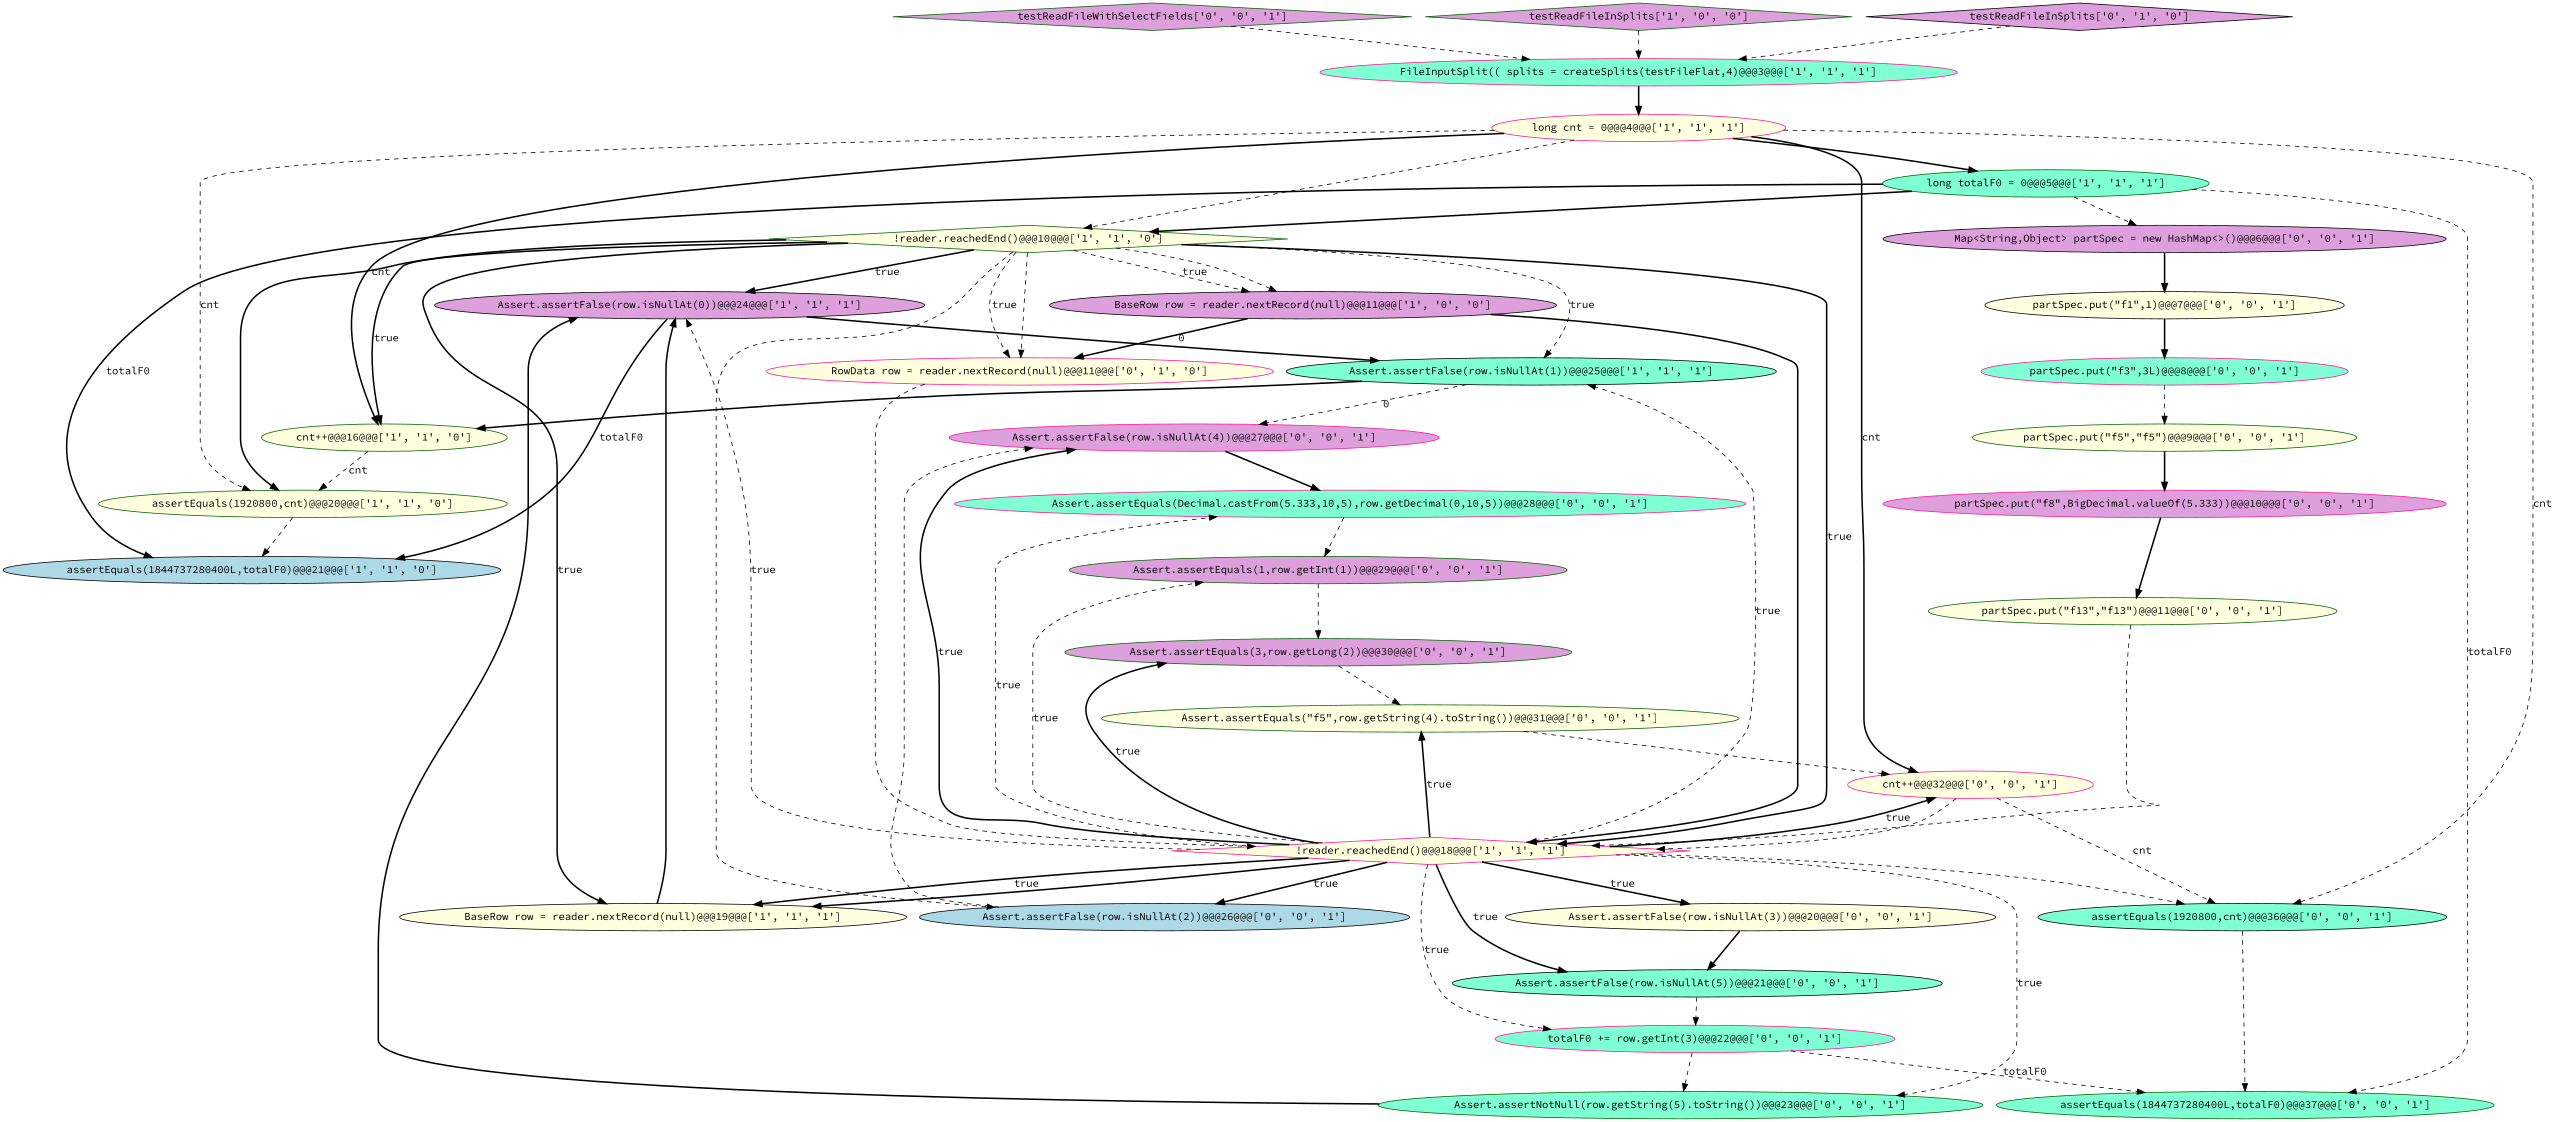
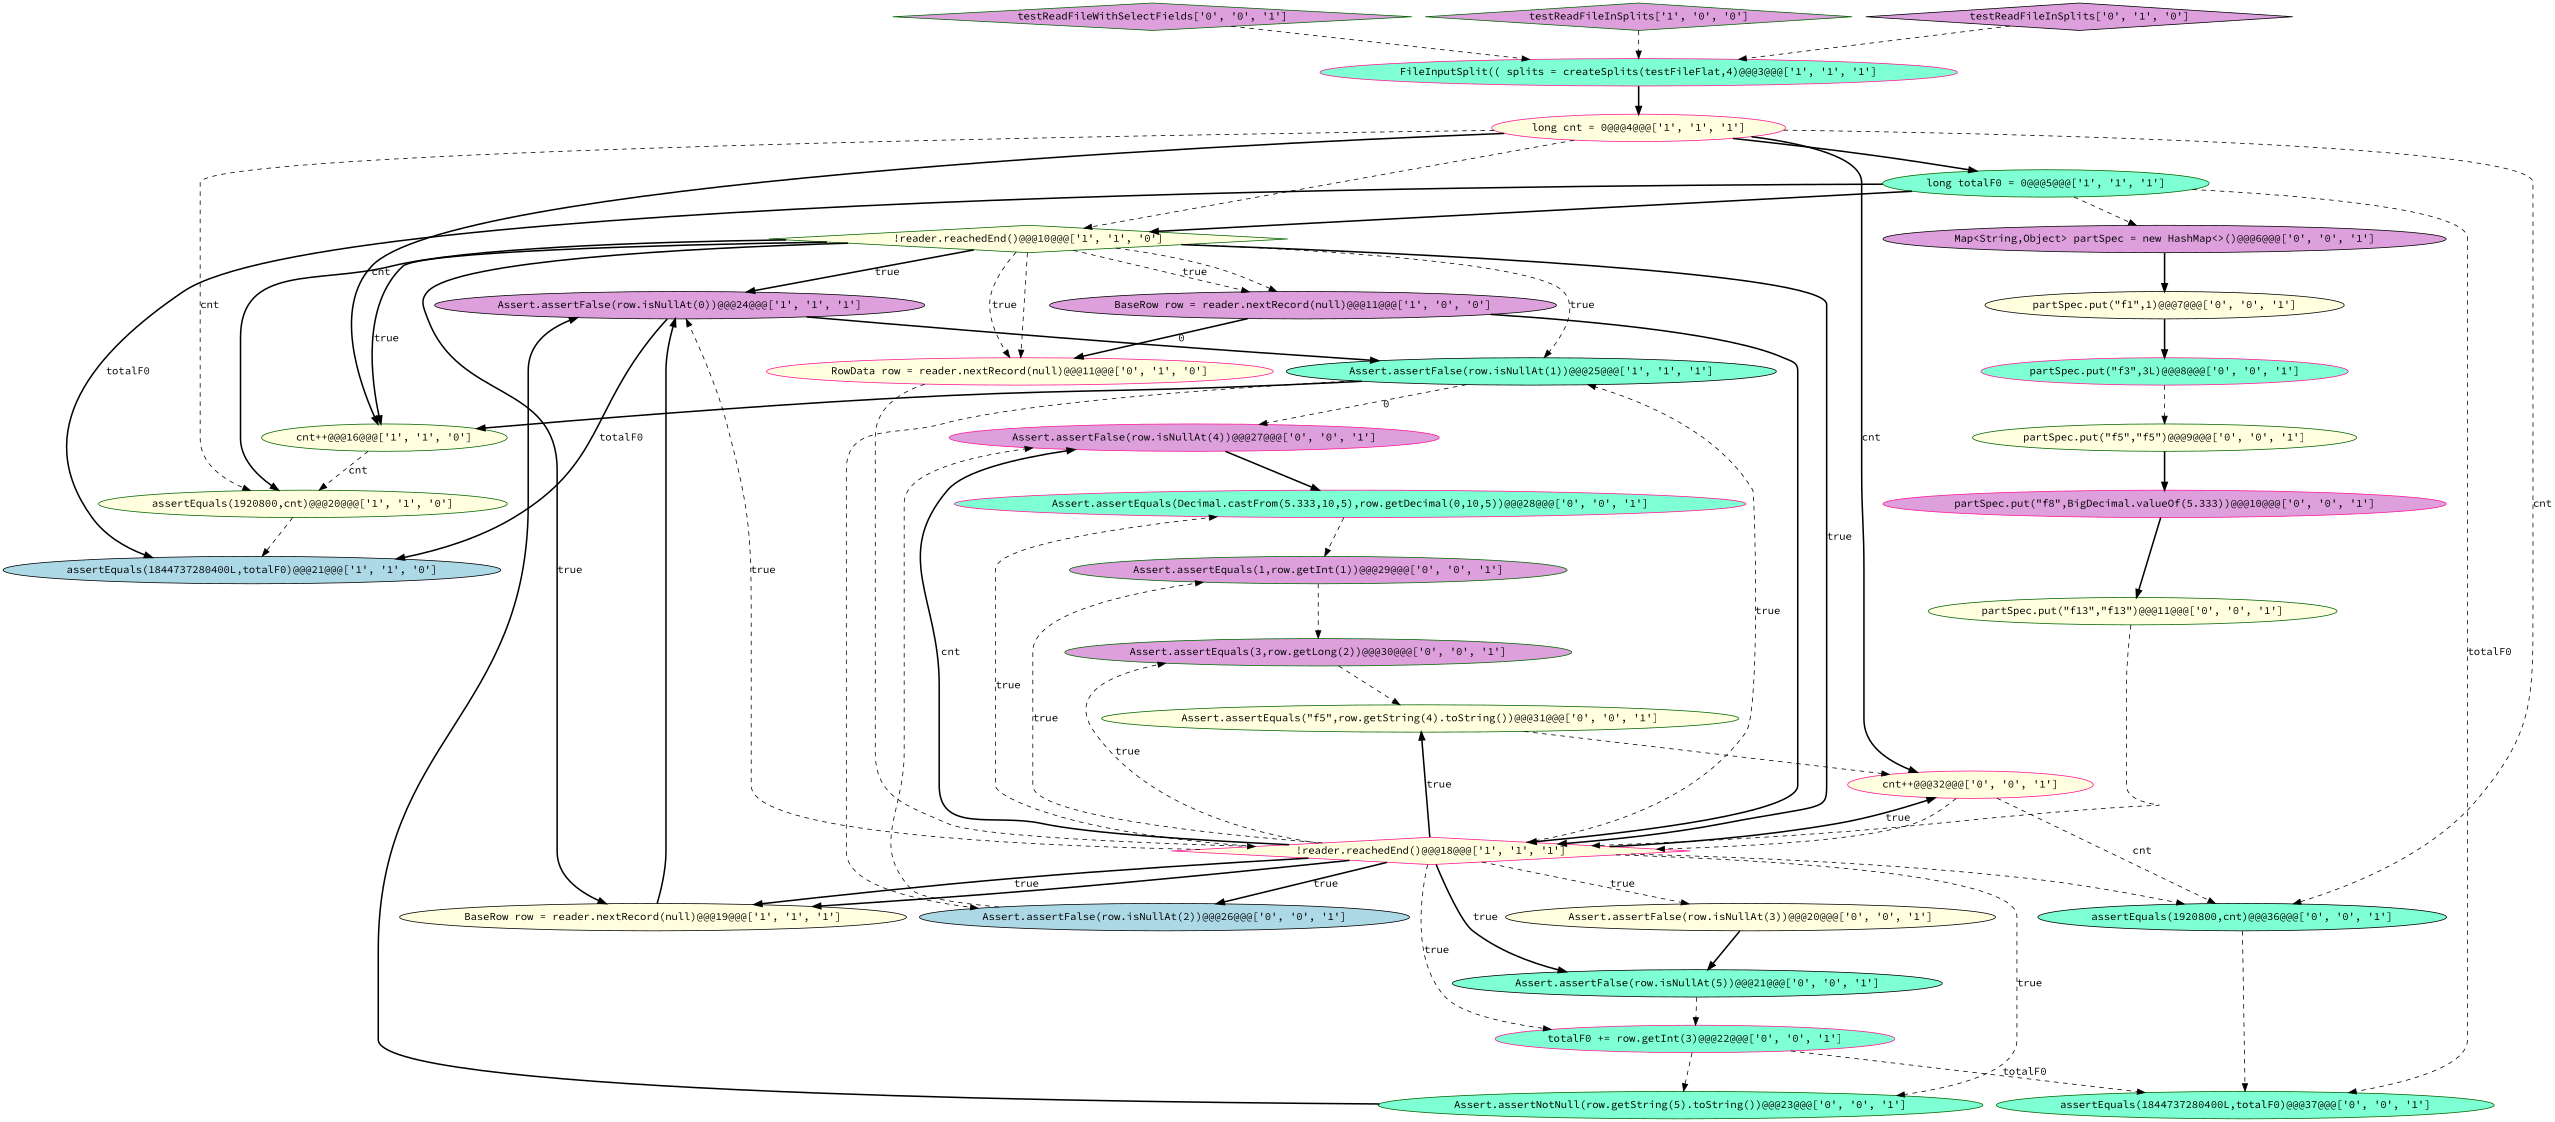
(716, 588) -> (847, 467)
(951, 652) -> (951, 652)
(1145, 781) -> (1145, 781)
(1582, 882) -> (1582, 882)
